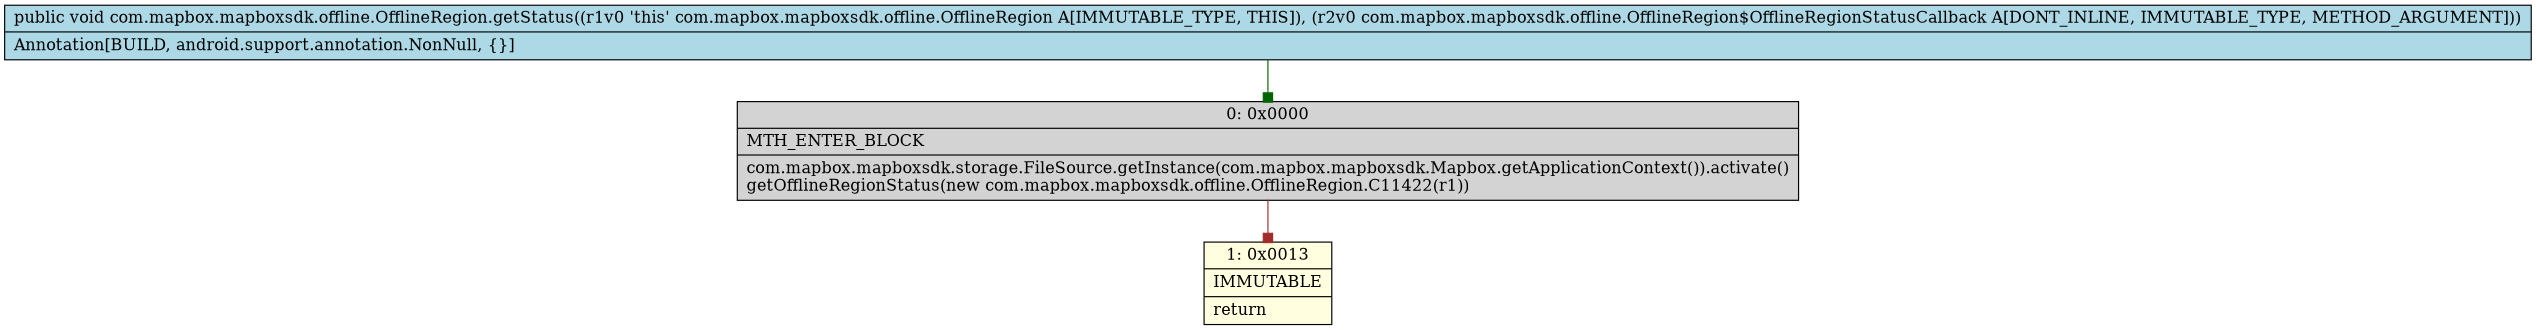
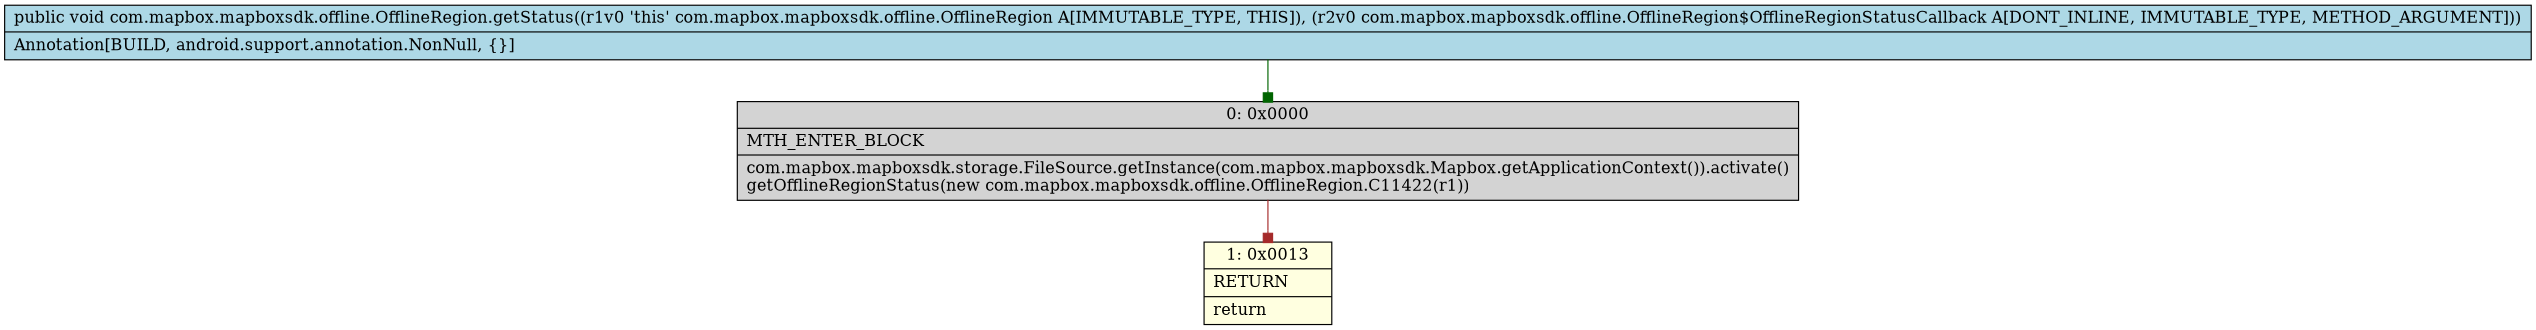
(1268, 282) -> (1251, 282)
